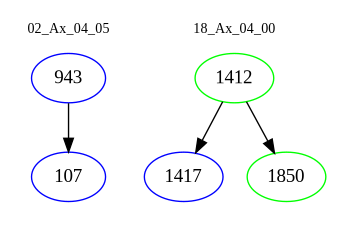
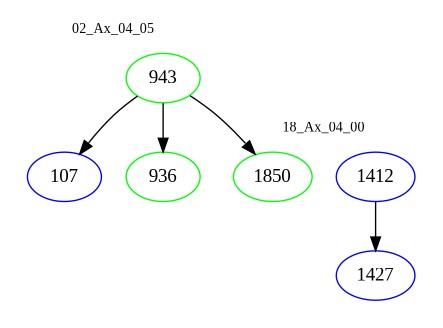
(69, 78) -> (163, 78)
(234, 78) -> (376, 177)
(257, 121) -> (232, 129)
none -> (163, 177)
(184, 177) -> (376, 276)
